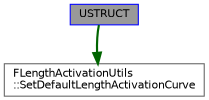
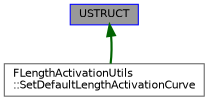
(97, 39) -> (112, 50)
